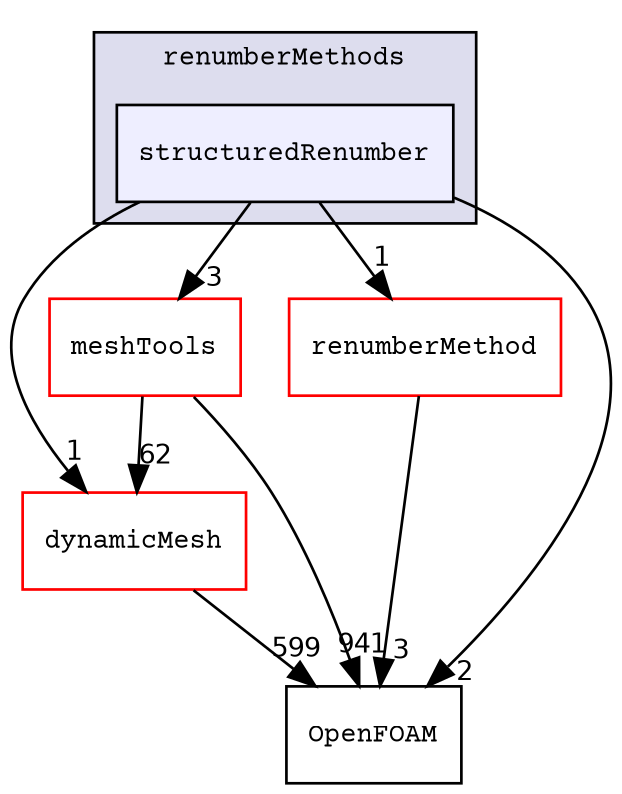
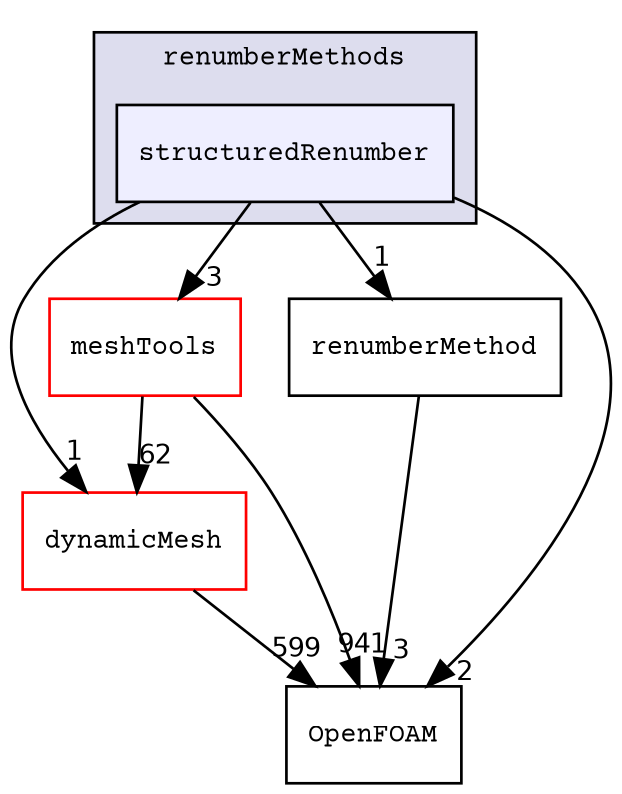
(425, 347) -> (425, 347)
